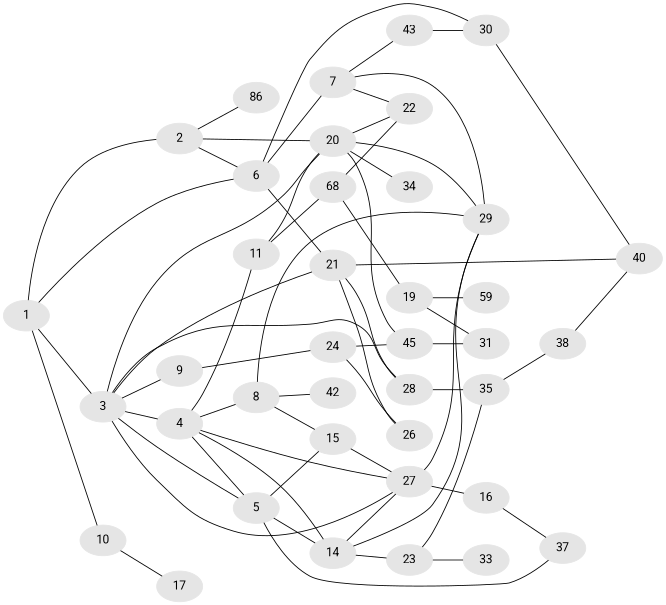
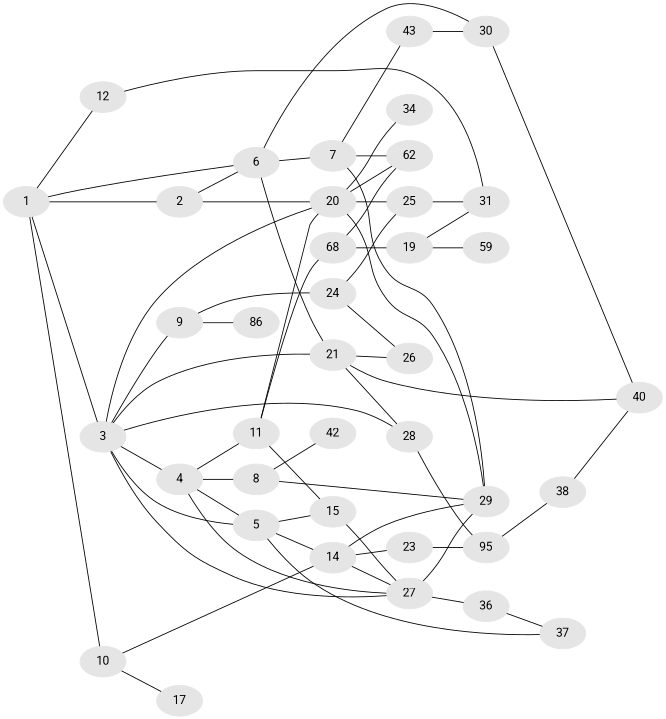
none -> (103, 97)
(410, 109) -> (410, 156)
(218, 118) -> (218, 323)
(410, 344) -> (410, 202)
(486, 390) -> (486, 547)
(295, 418) -> (295, 472)
(269, 477) -> (218, 610)
(486, 498) -> (486, 606)
(486, 560) -> none
